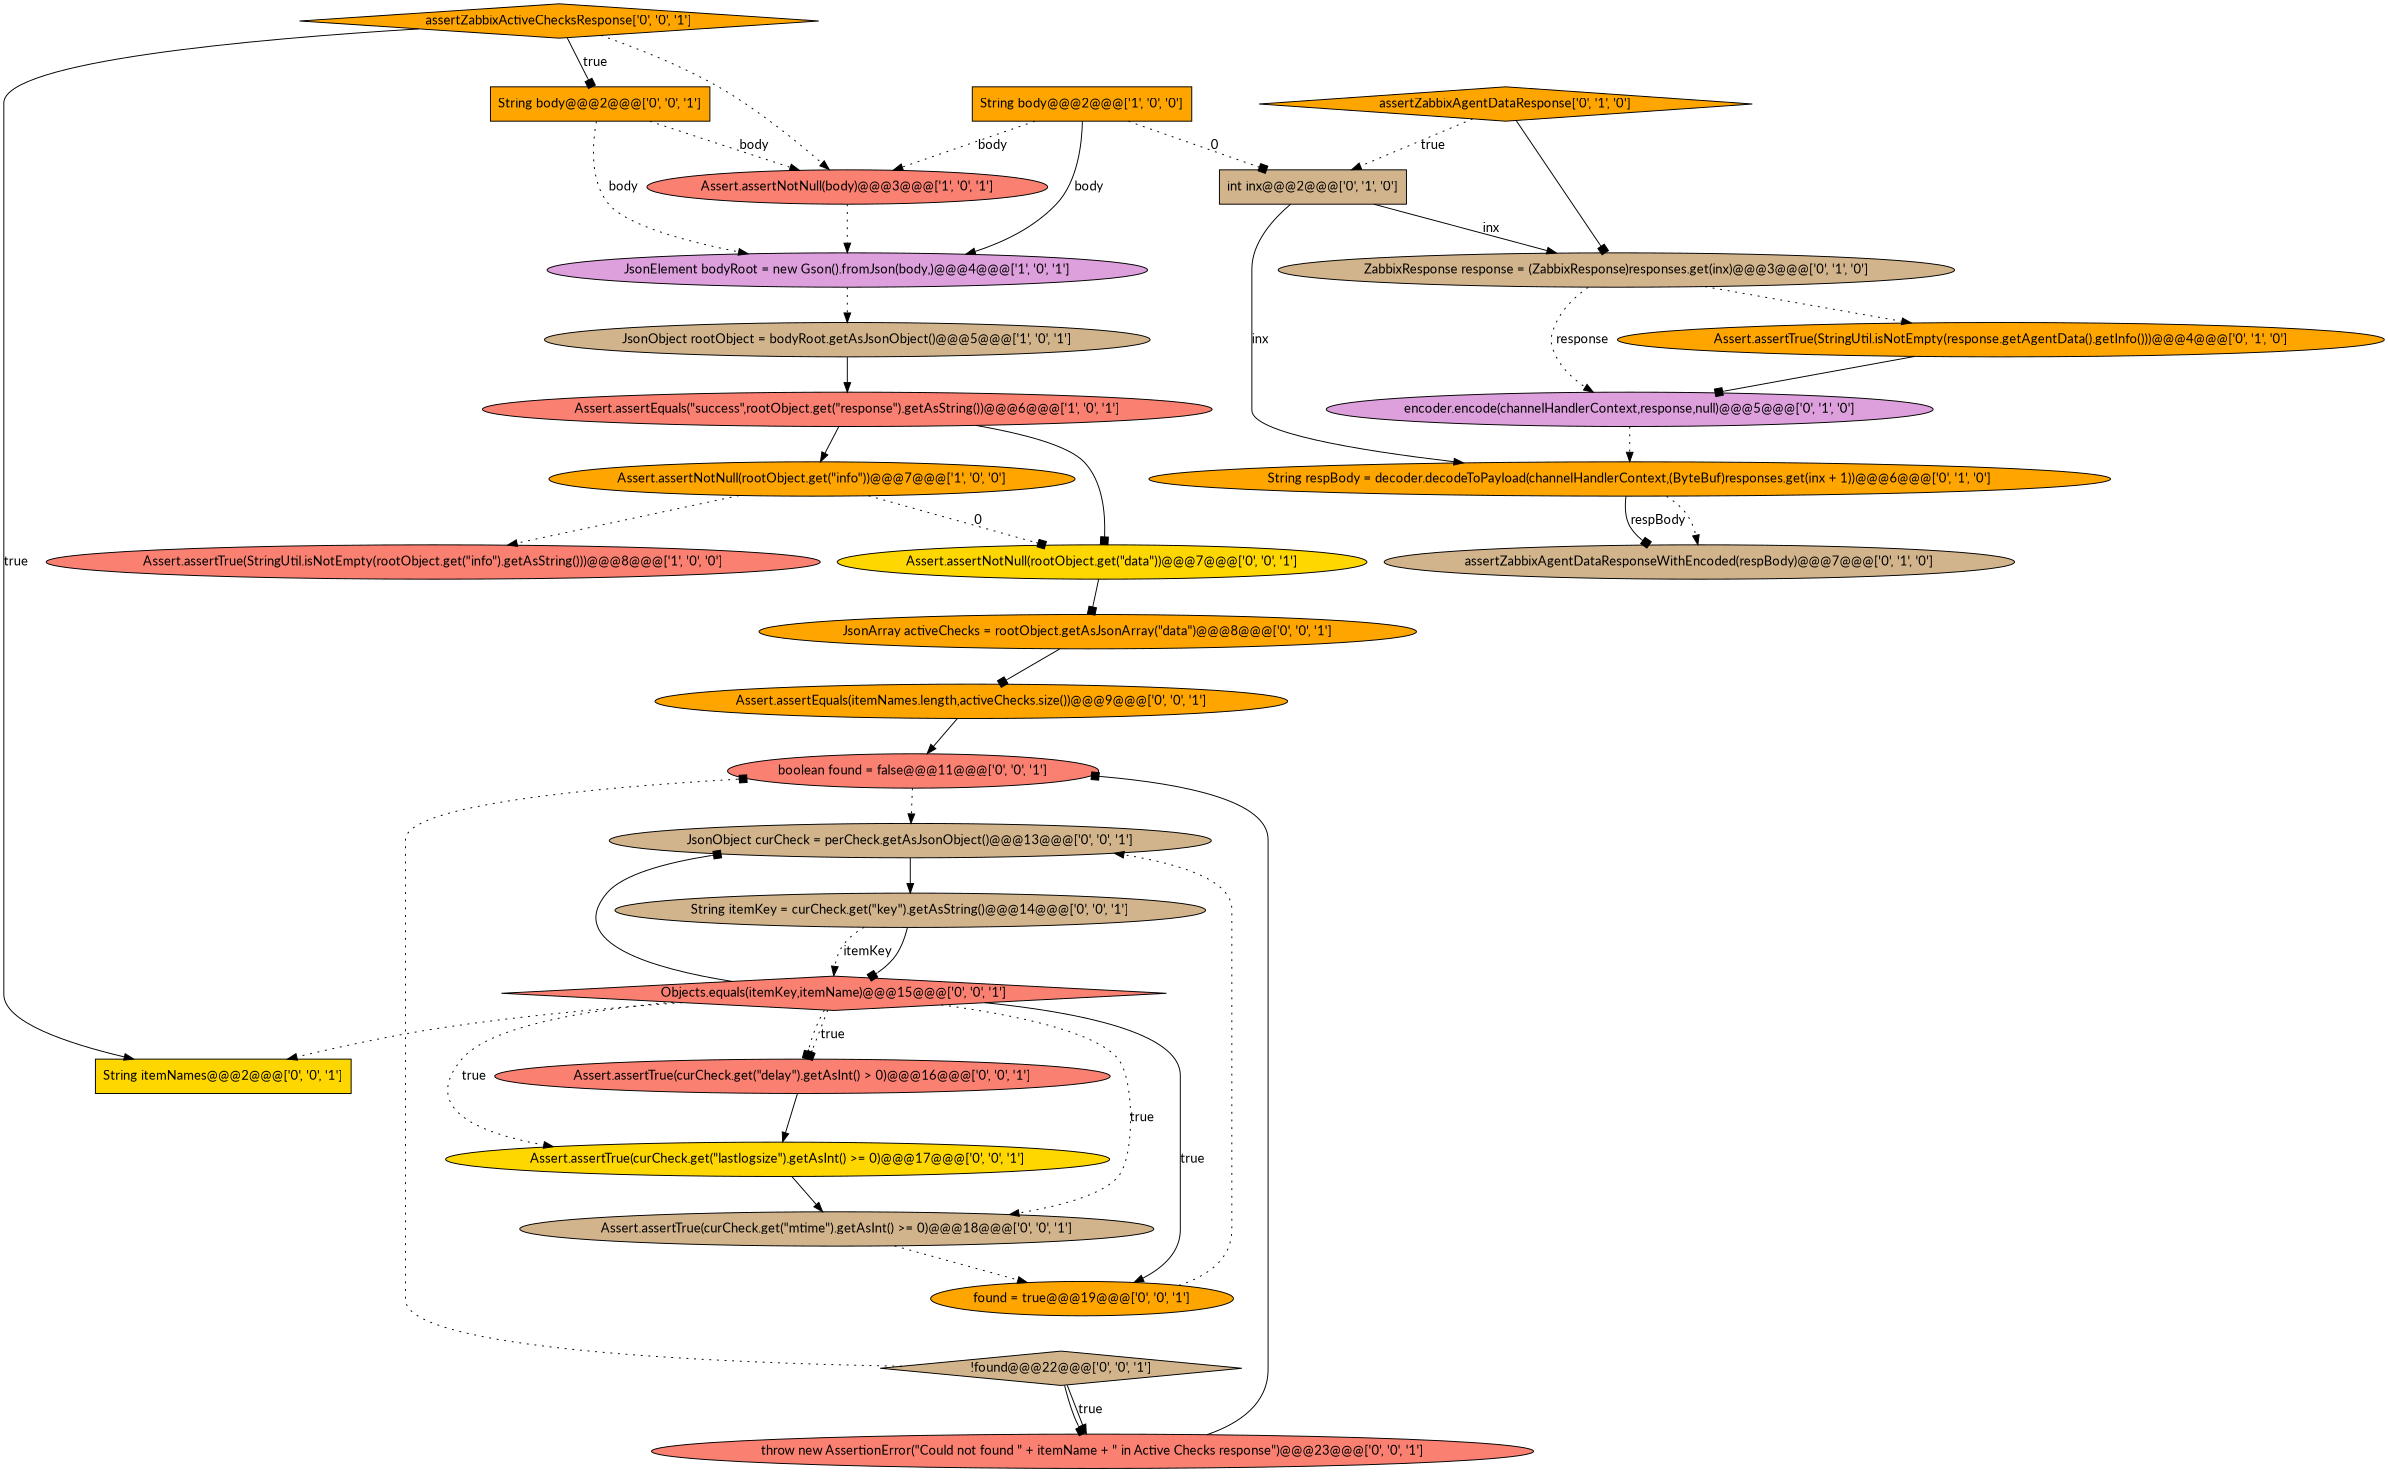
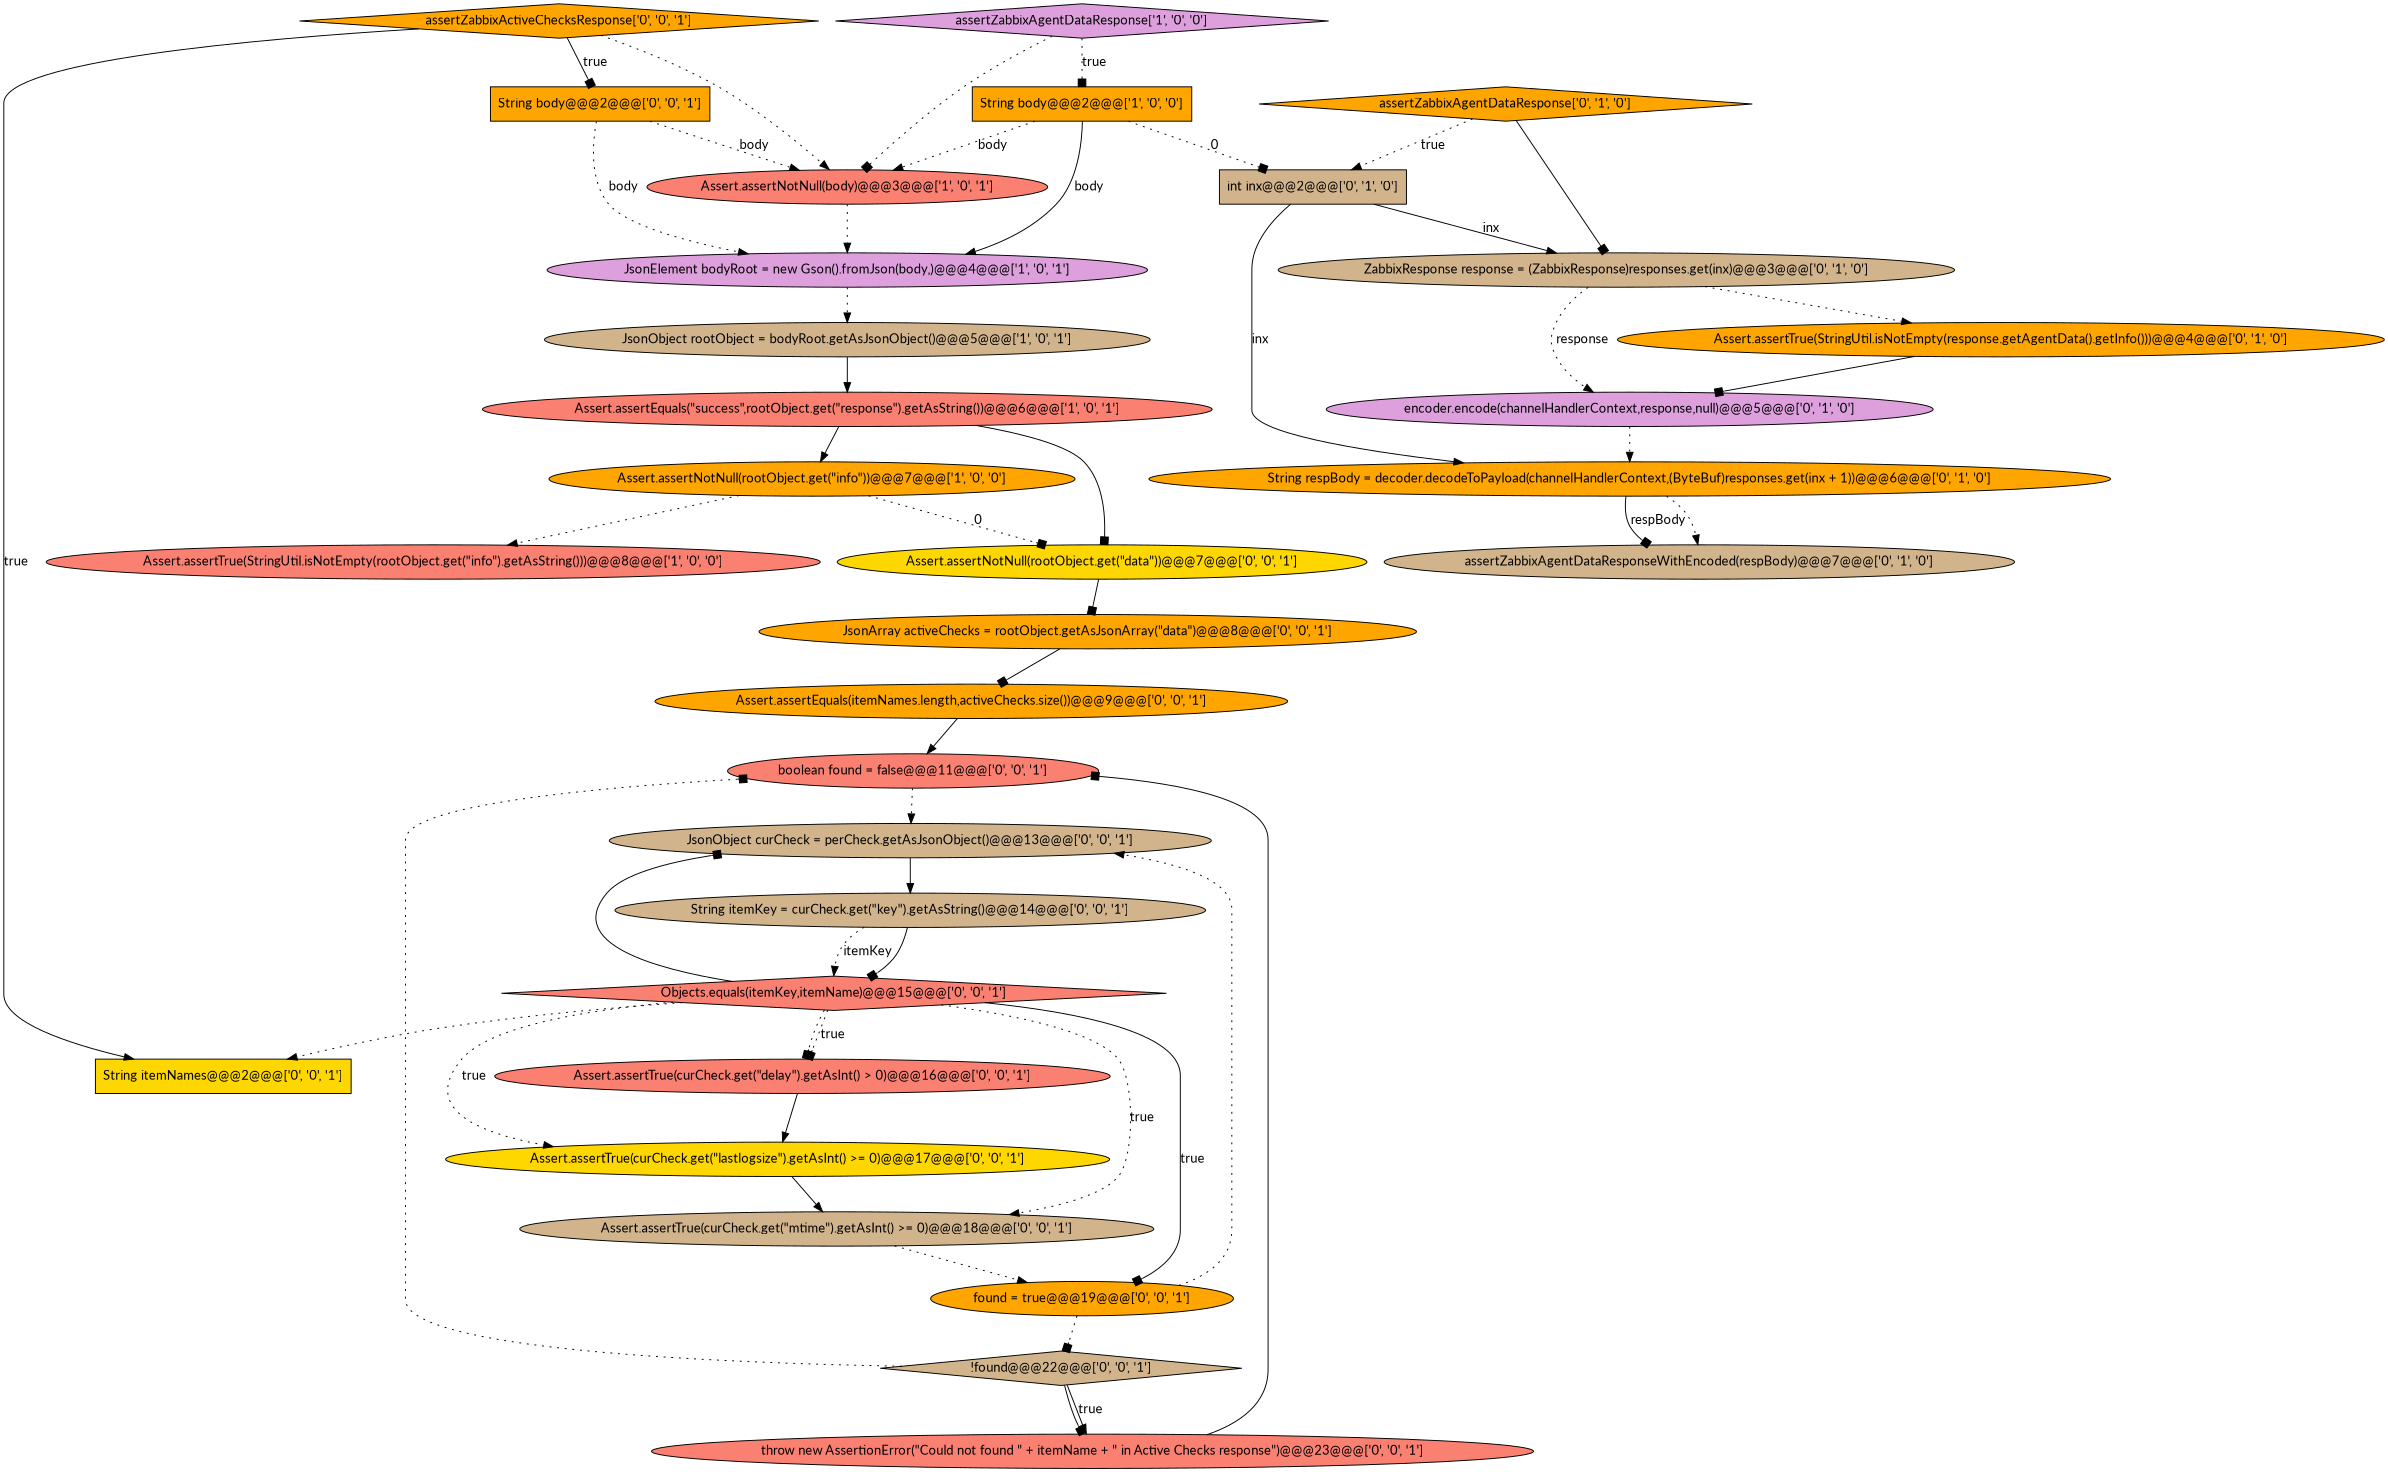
none -> (1082, 21)
(1180, 1075) -> (1180, 1075)
none -> (1073, 1329)
